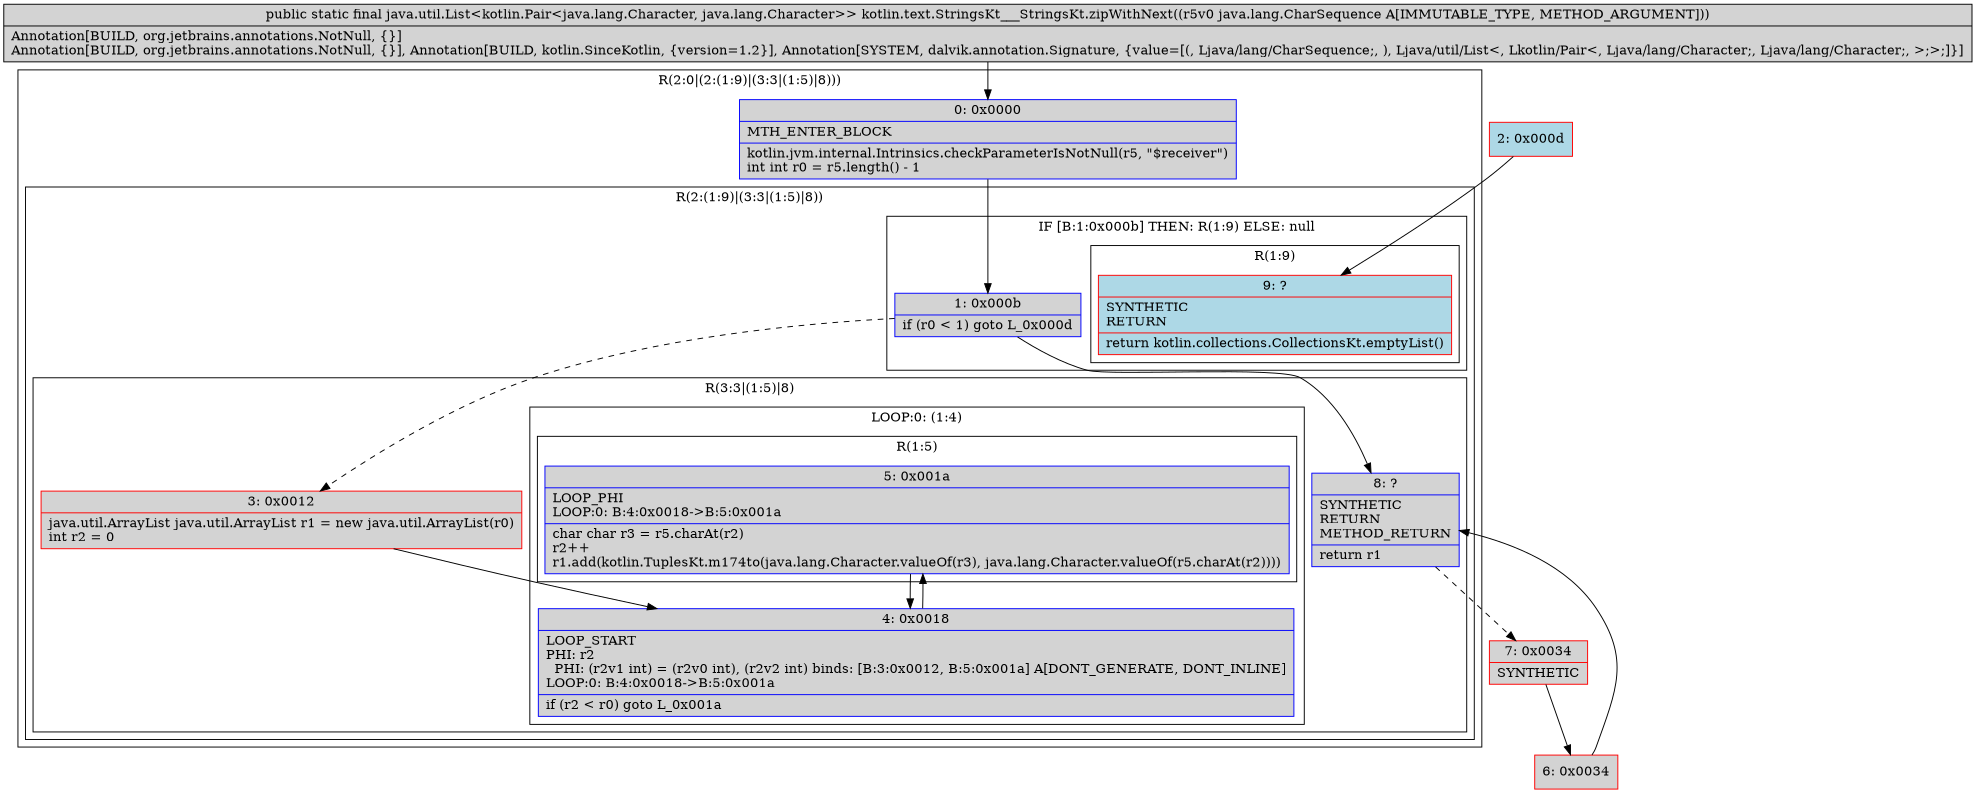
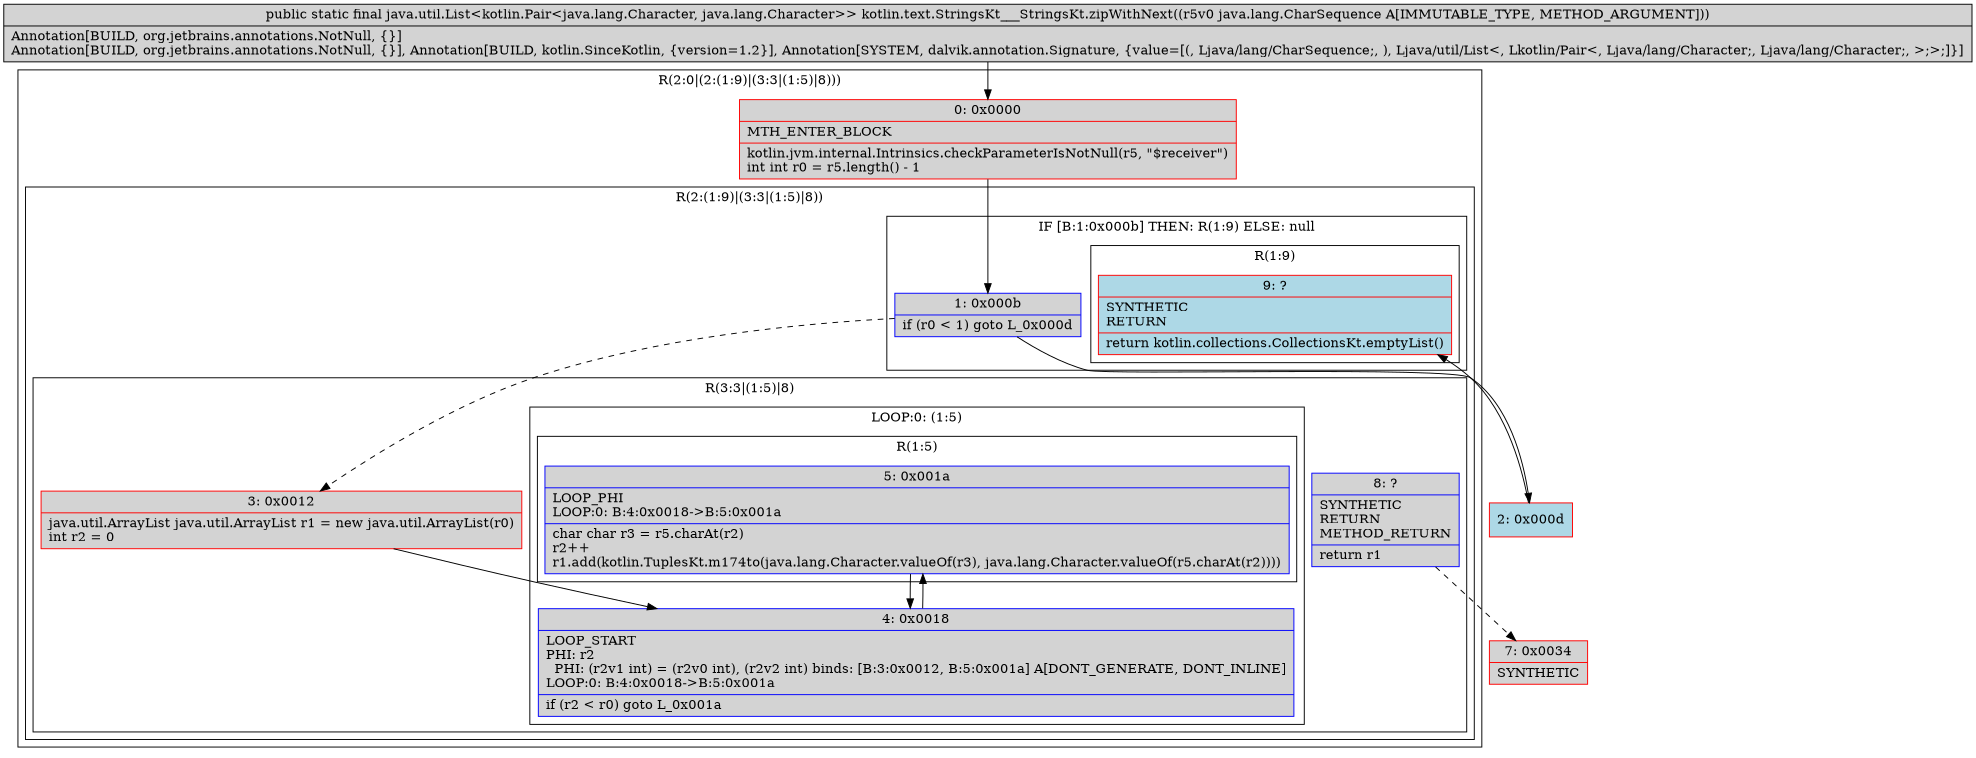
(988, 139) -> (988, 139)
(1309, 384) -> (1306, 372)
(917, 418) -> (917, 418)
(1576, 772) -> none
